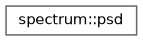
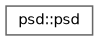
(71, 20) -> (49, 20)
